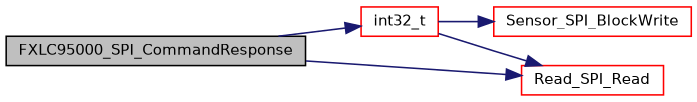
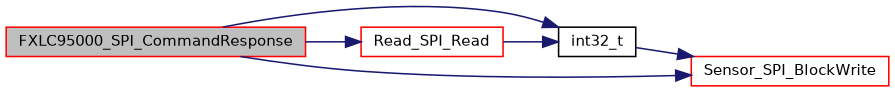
(400, 22) -> (597, 42)
(482, 47) -> (523, 42)
(156, 51) -> (156, 42)
none -> (457, 76)
